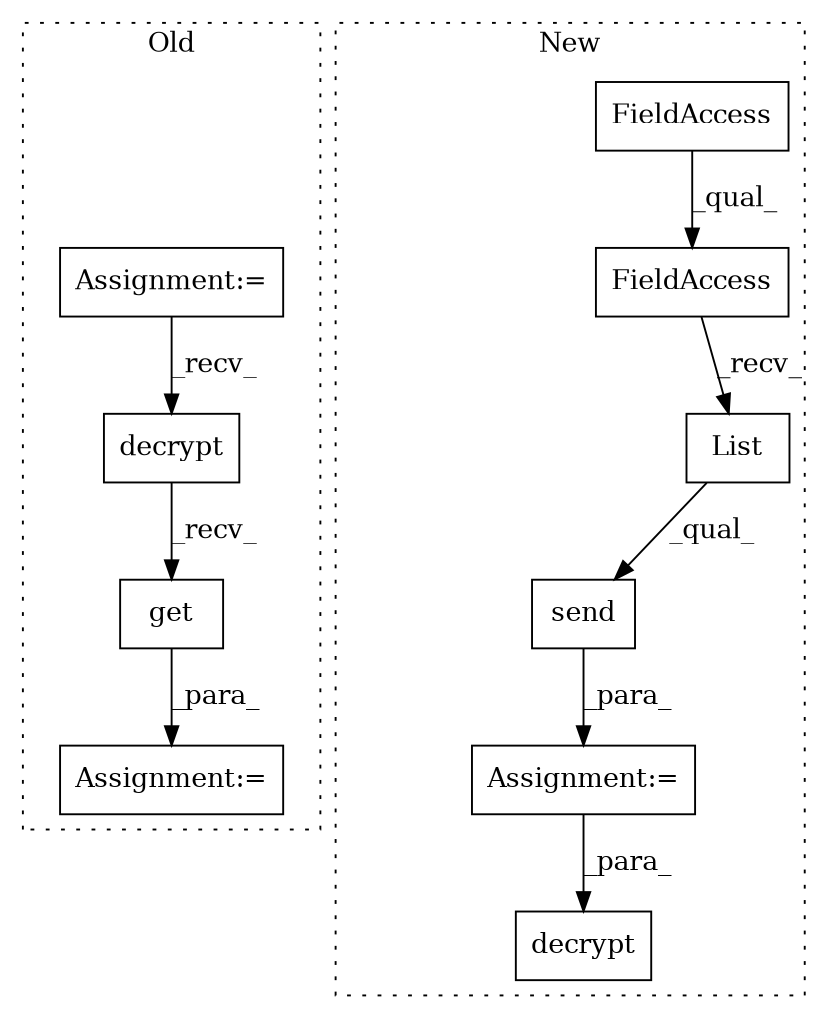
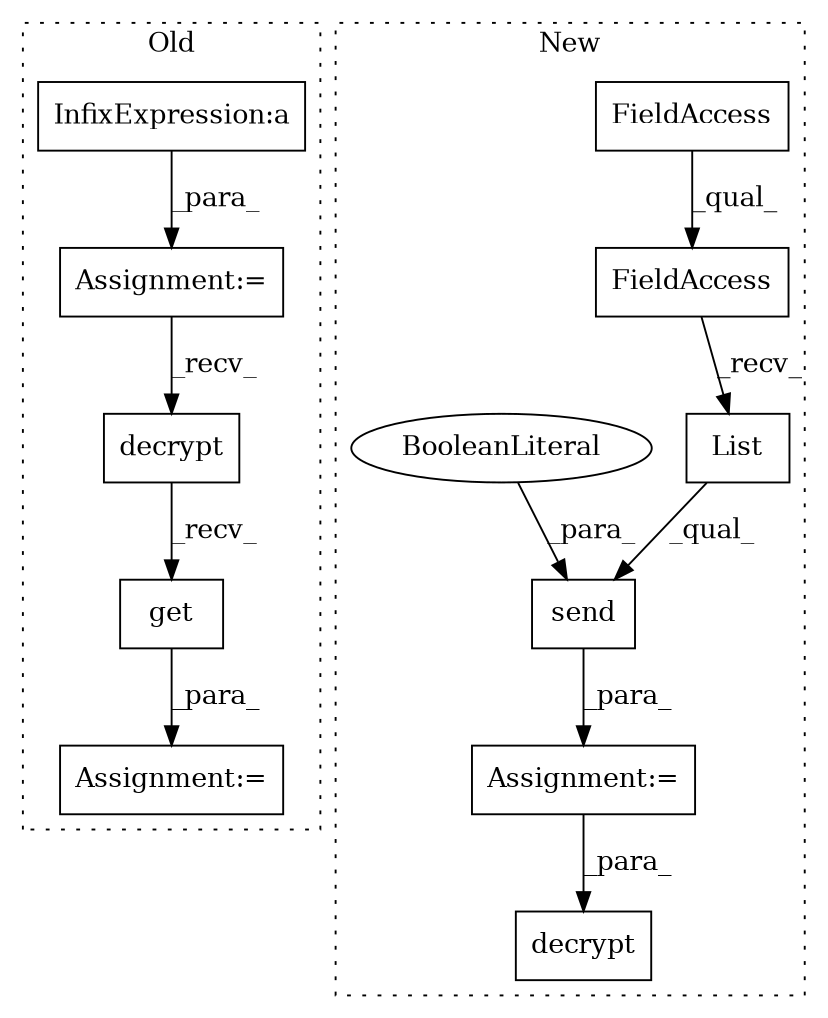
none -> (172, 116)
none -> (502, 448)
